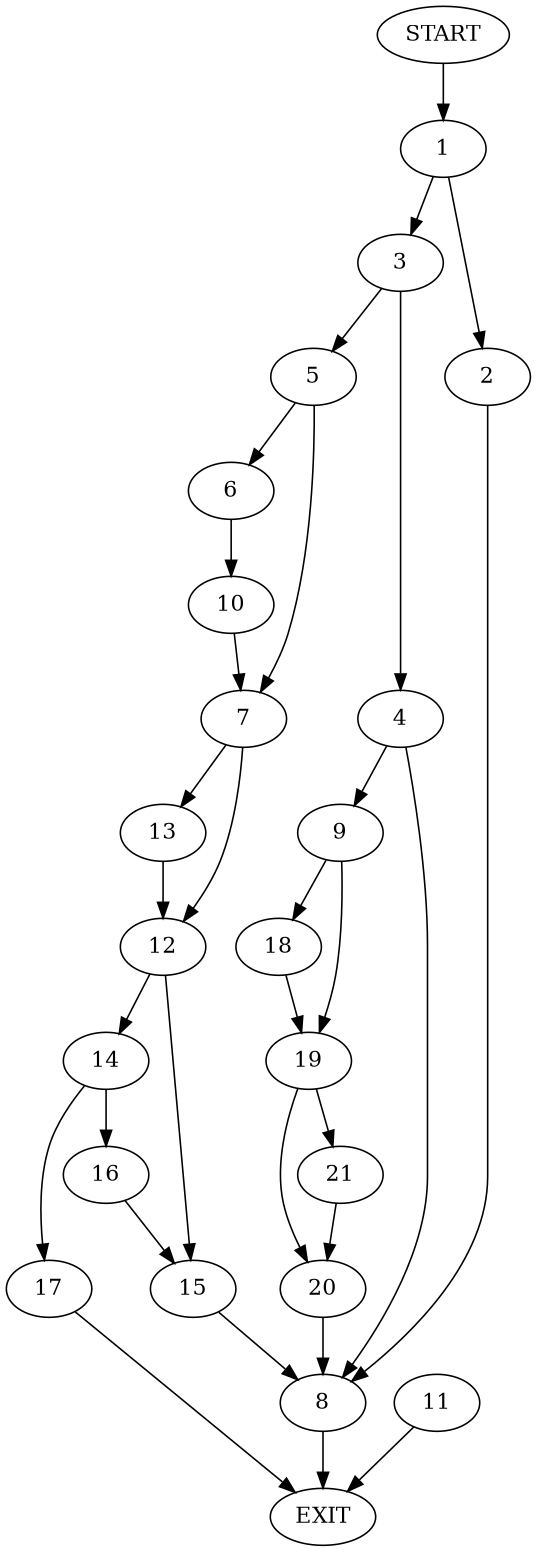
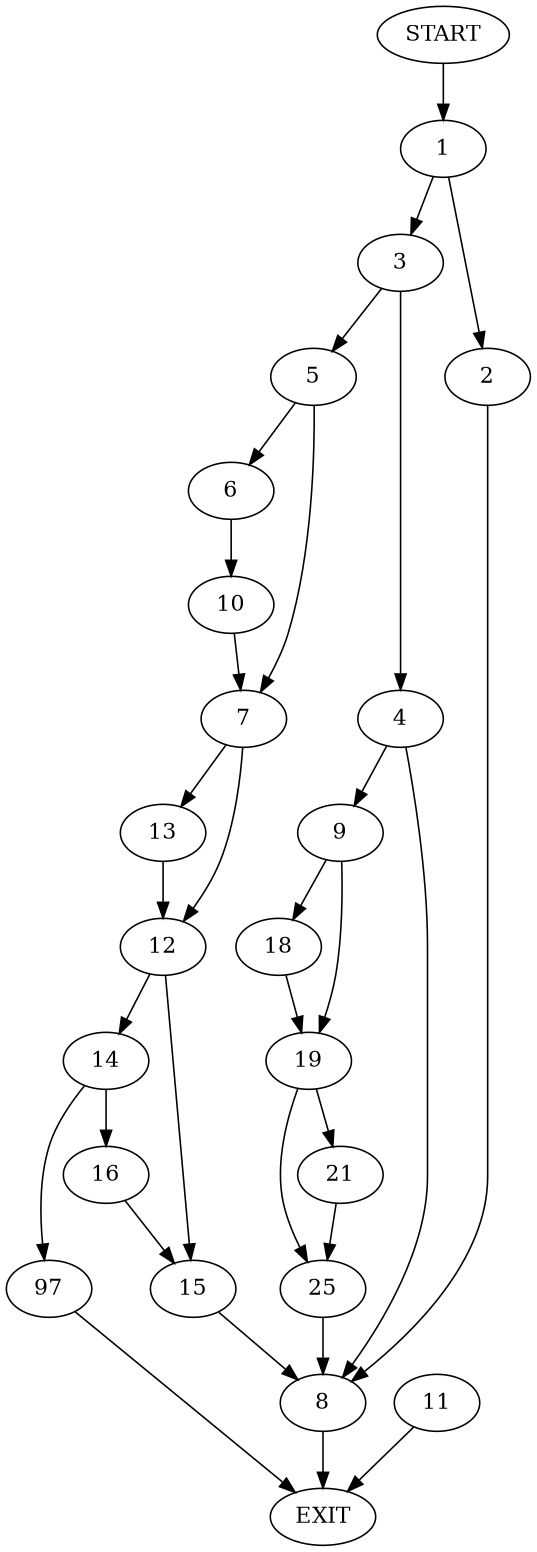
(49, 1289) -> (49, 1289)
(323, 1289) -> (323, 1289)
